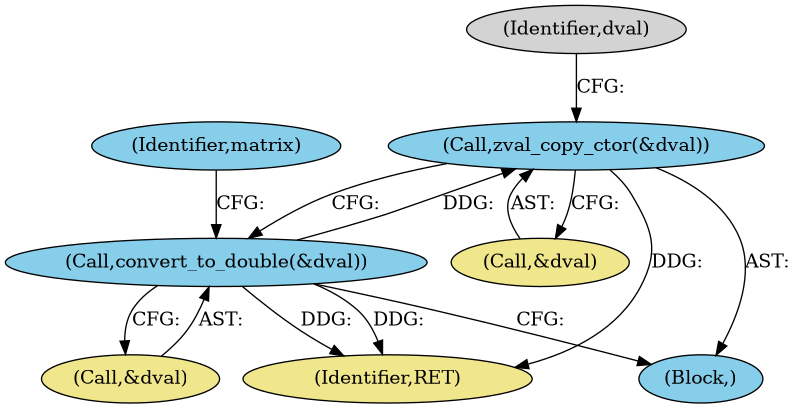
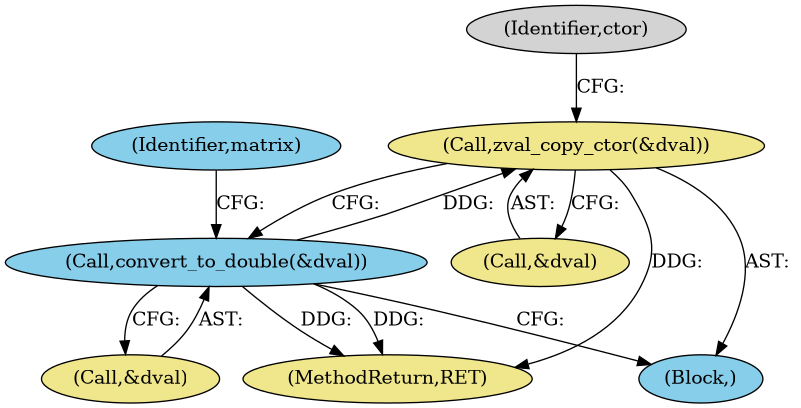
(576, 29) -> (576, 29)
(576, 146) -> (576, 146)
(388, 379) -> (388, 379)
